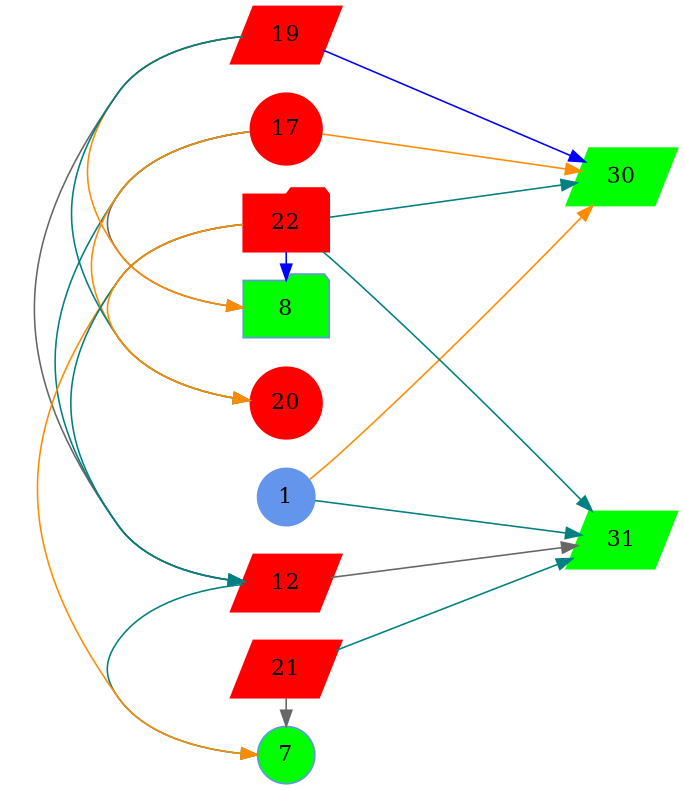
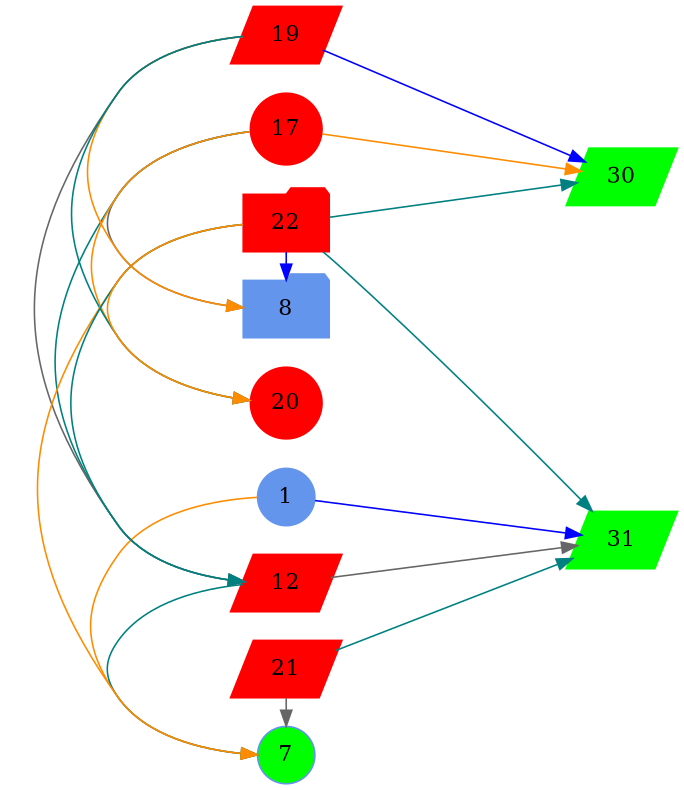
(286, 309) -> (286, 309)
(448, 351) -> (91, 618)
(440, 517) -> (440, 517)
